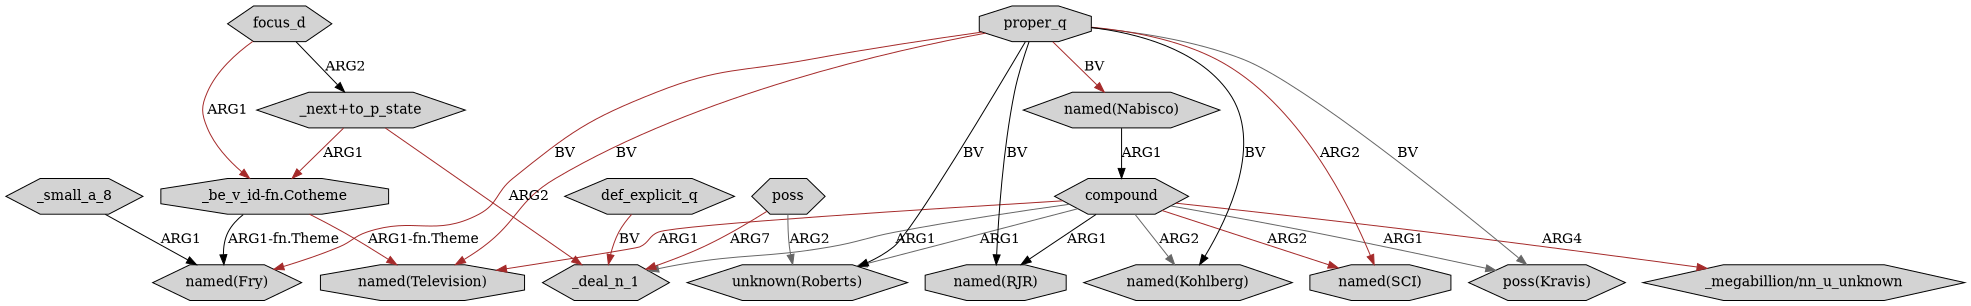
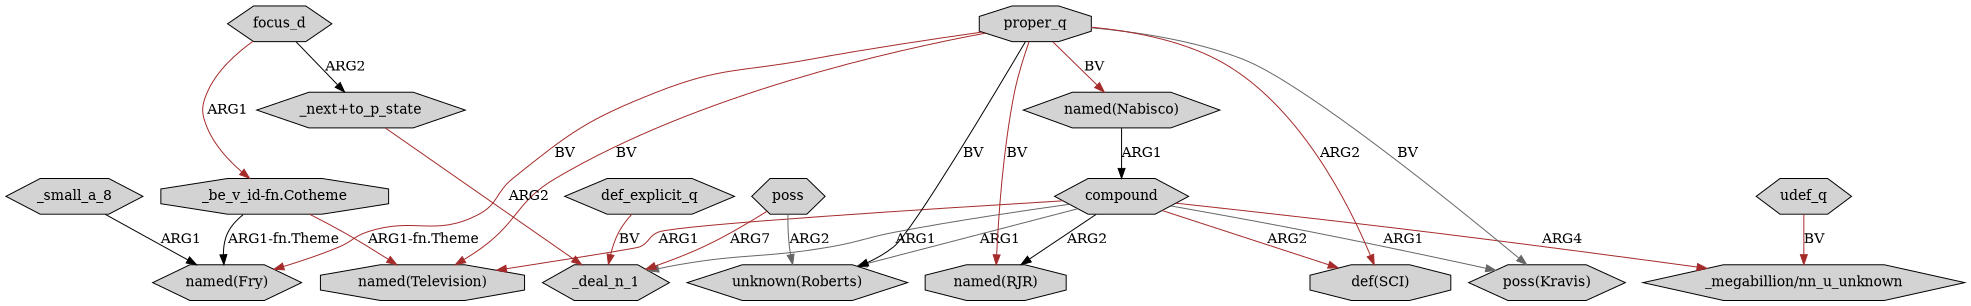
(1006, 147) -> (1006, 147)
(322, 150) -> none
none -> (1804, 196)
(1087, 239) -> (1087, 239)
(1188, 283) -> none
(1380, 283) -> (1380, 283)
